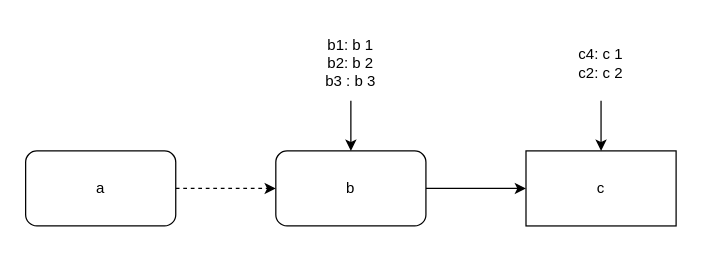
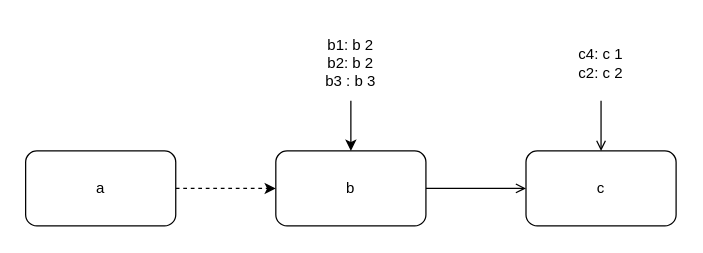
(351, 63) -> (351, 63)
(601, 141) -> (601, 142)
(516, 188) -> (518, 188)
(601, 188) -> (601, 188)
